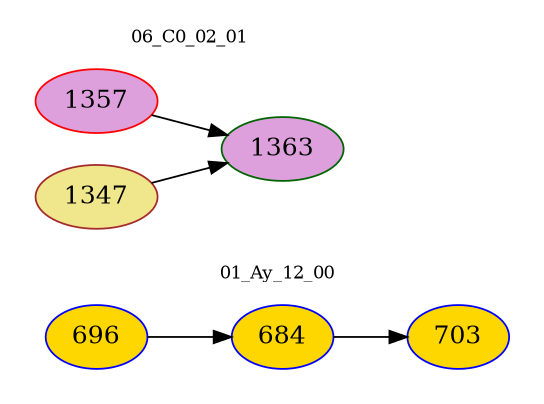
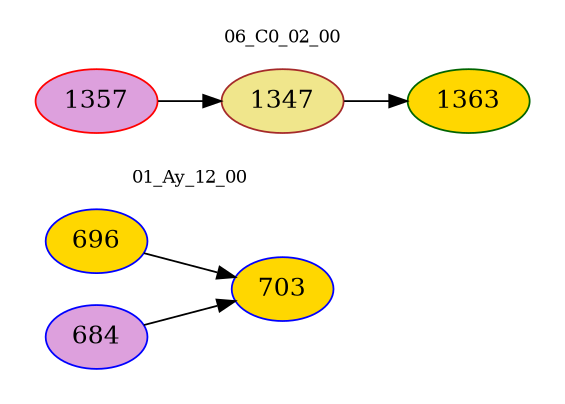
(190, 38) -> (283, 38)
(181, 123) -> (181, 101)
(283, 149) -> (469, 101)
(181, 337) -> (181, 263)
(283, 337) -> (97, 337)
